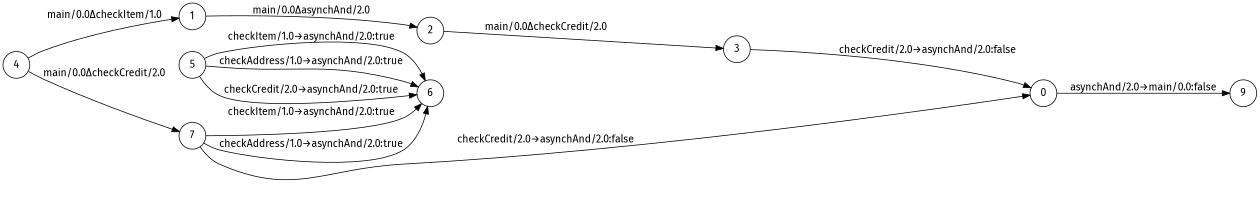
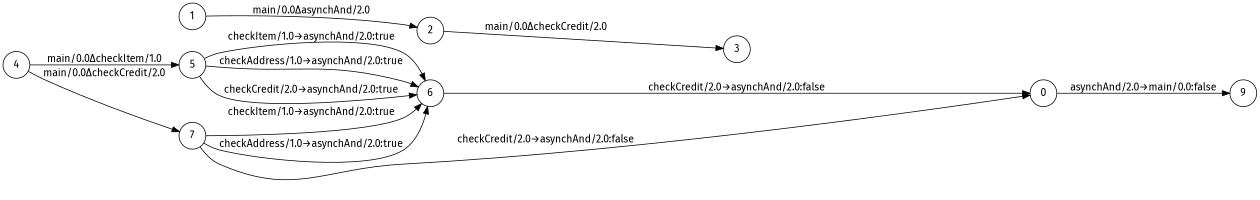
(98, 34) -> (101, 65)
(888, 60) -> (733, 93)
